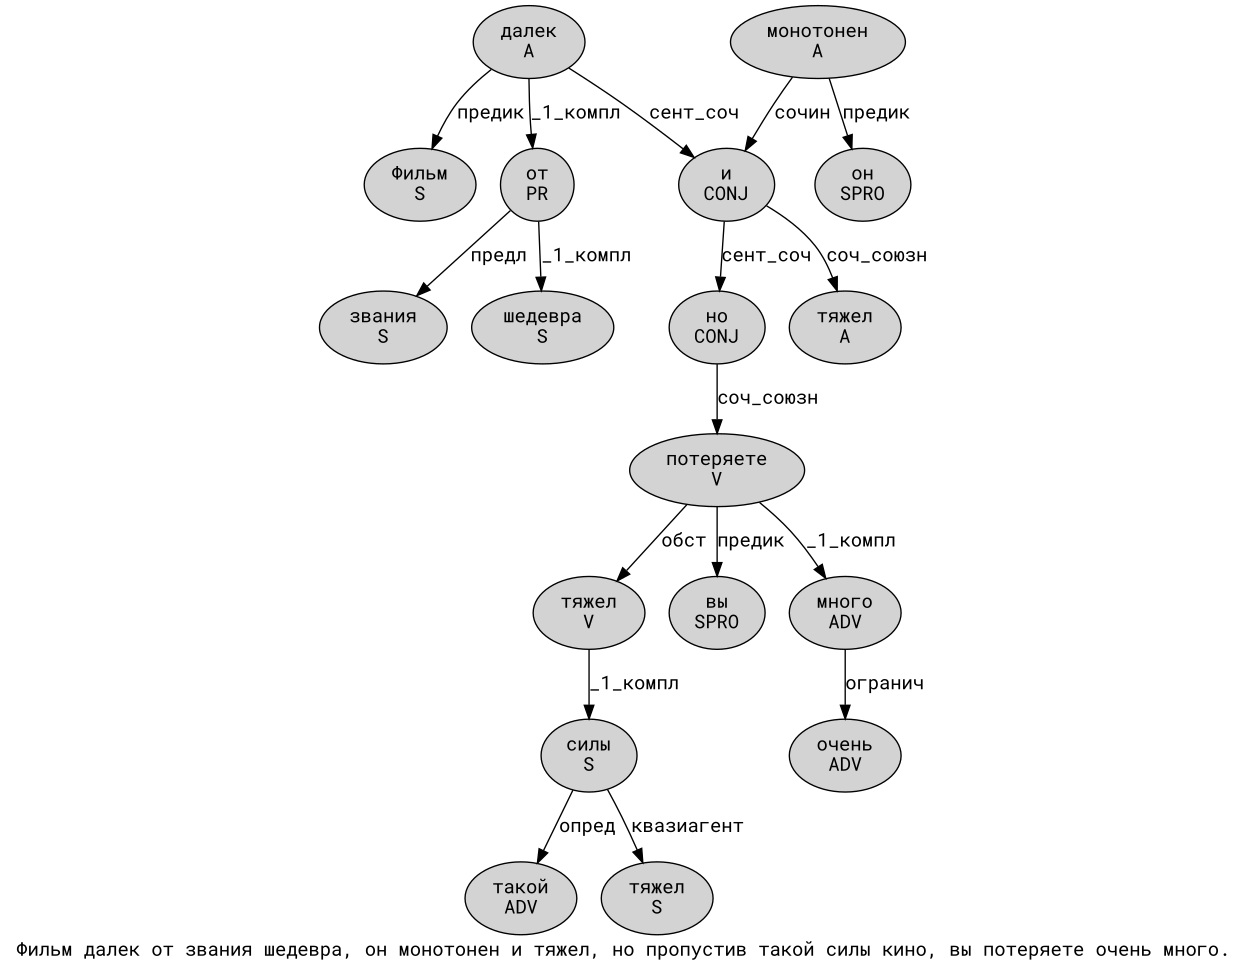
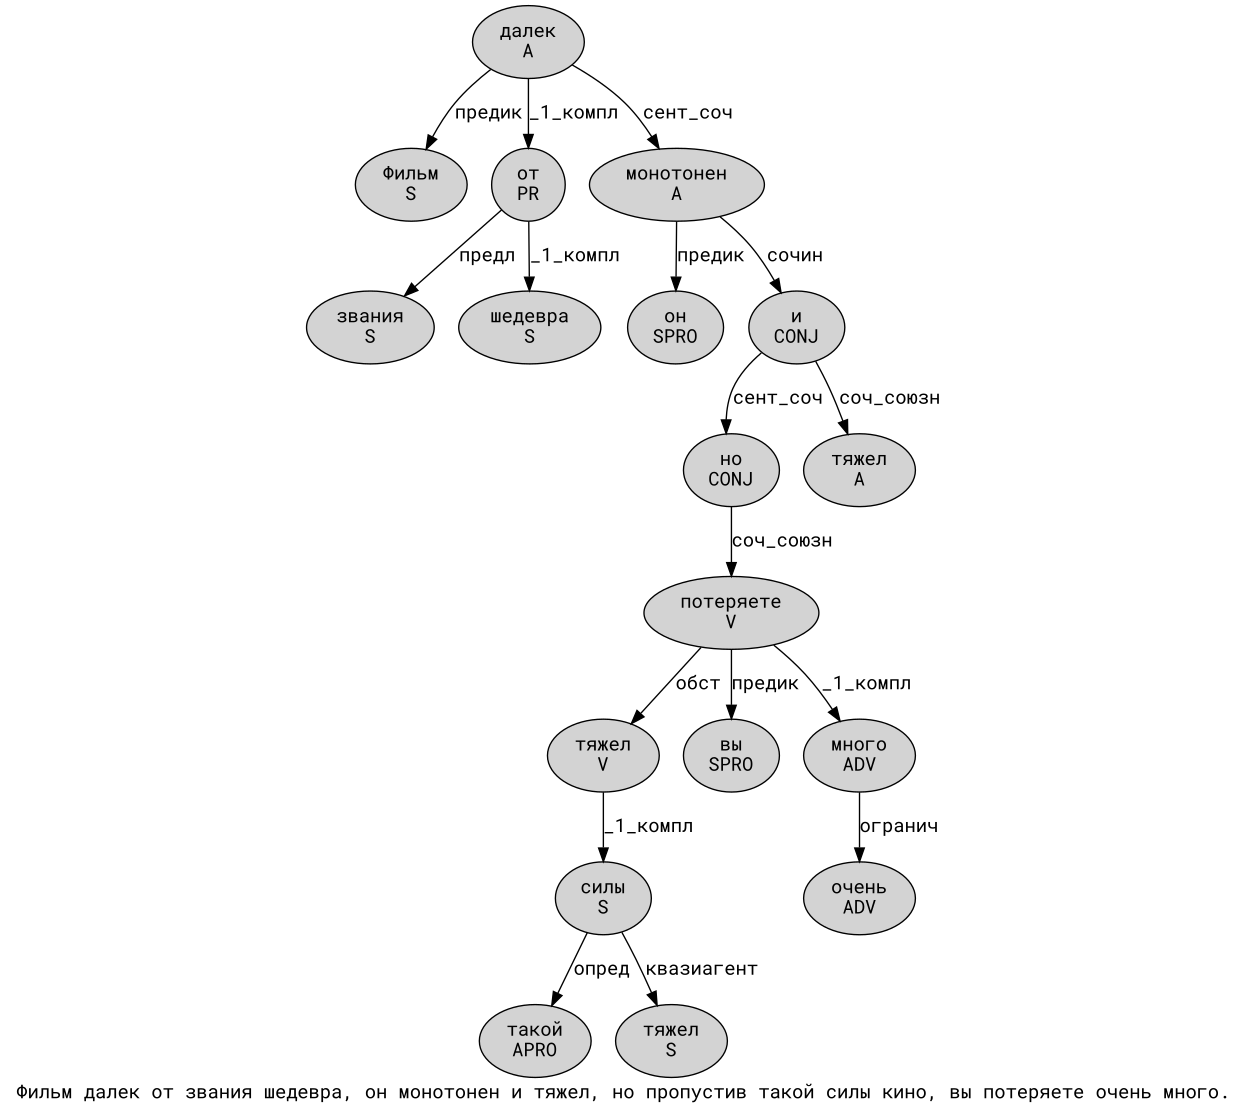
(627, 107) -> (617, 96)
(521, 898) -> (535, 1041)
